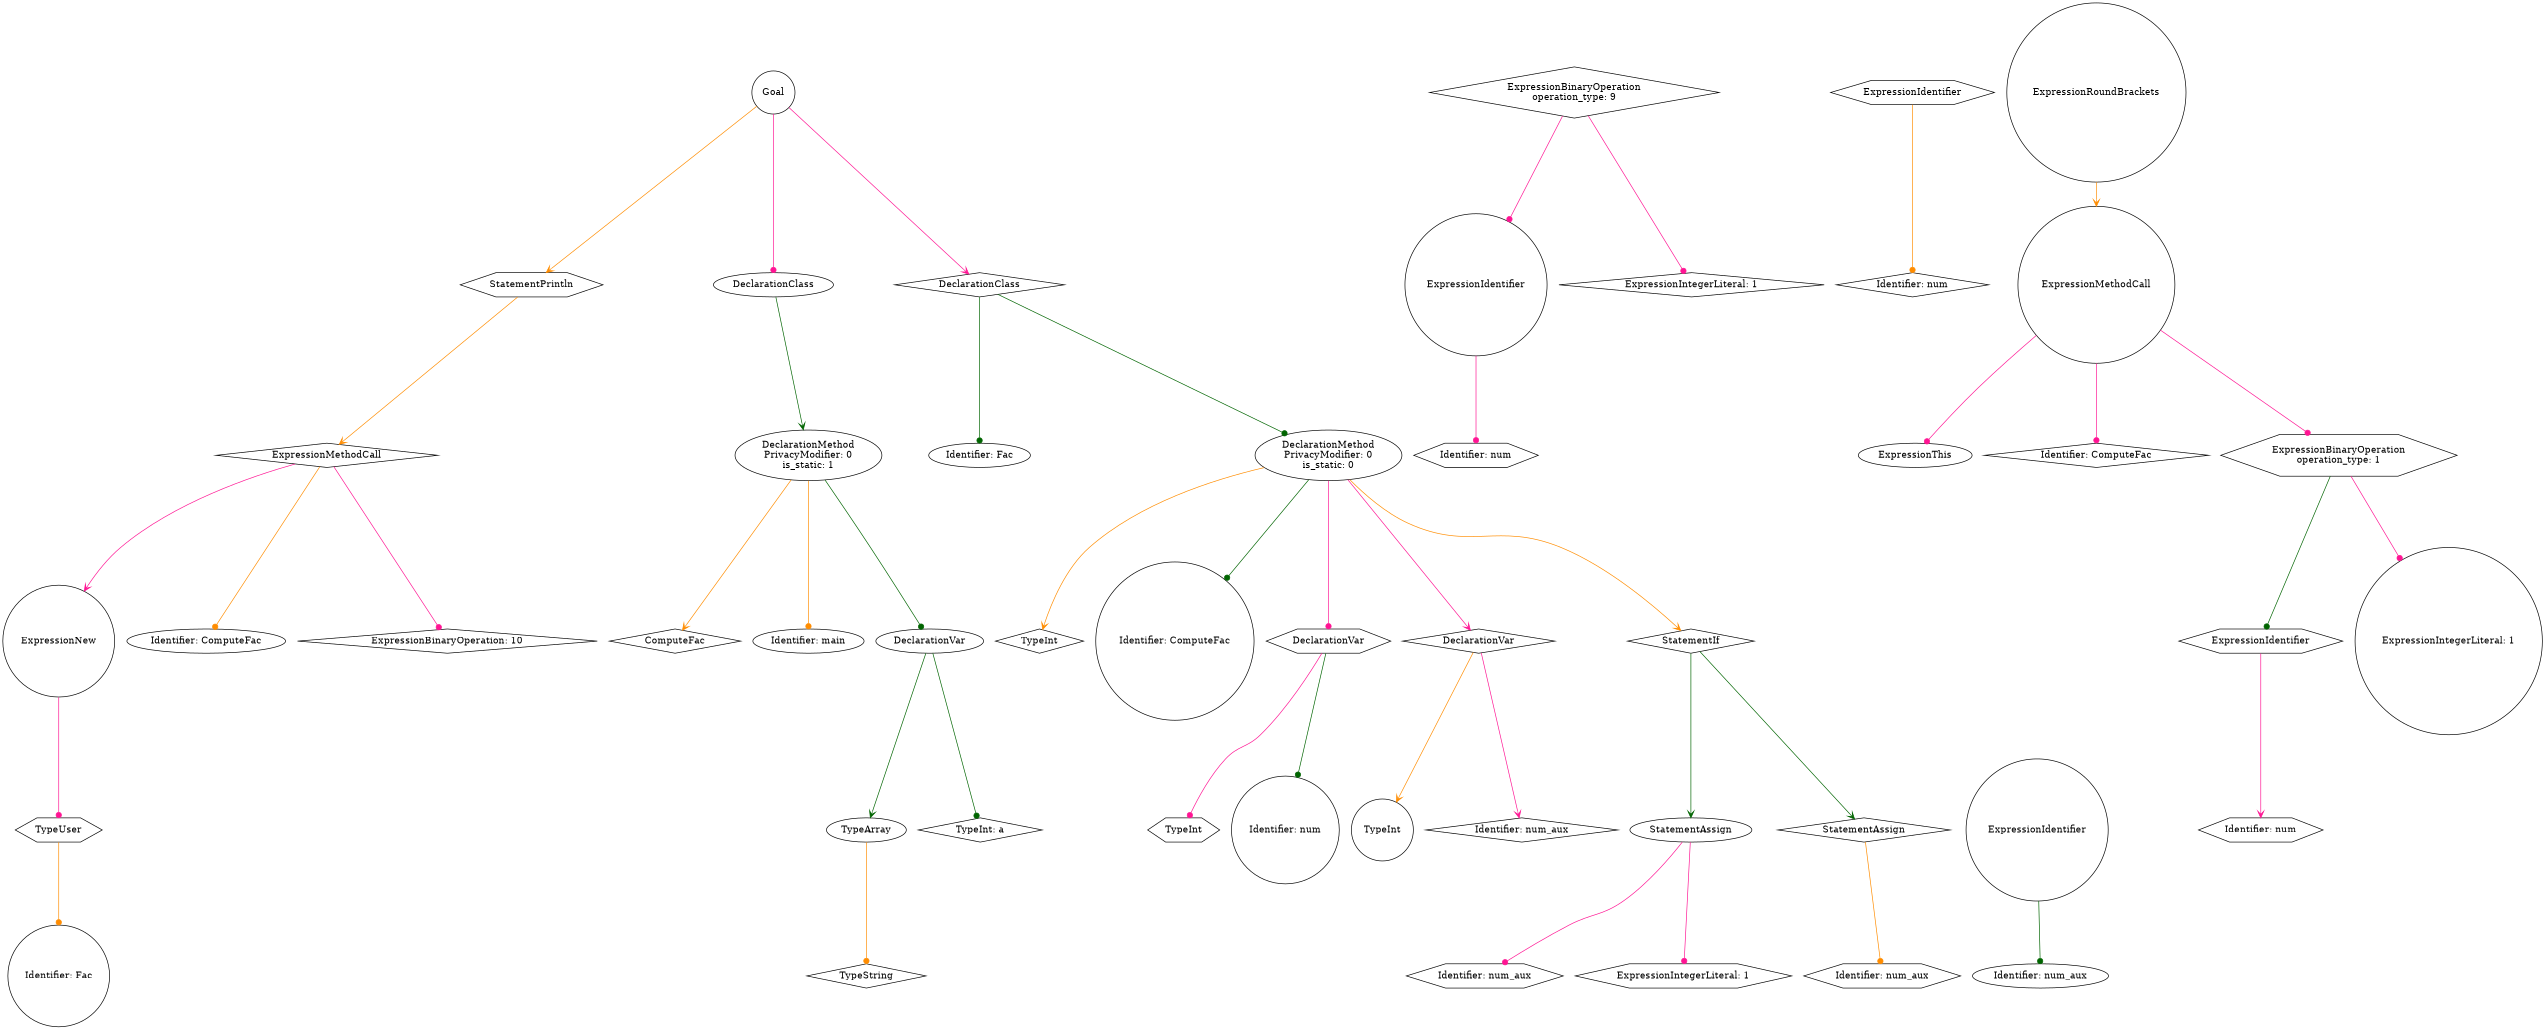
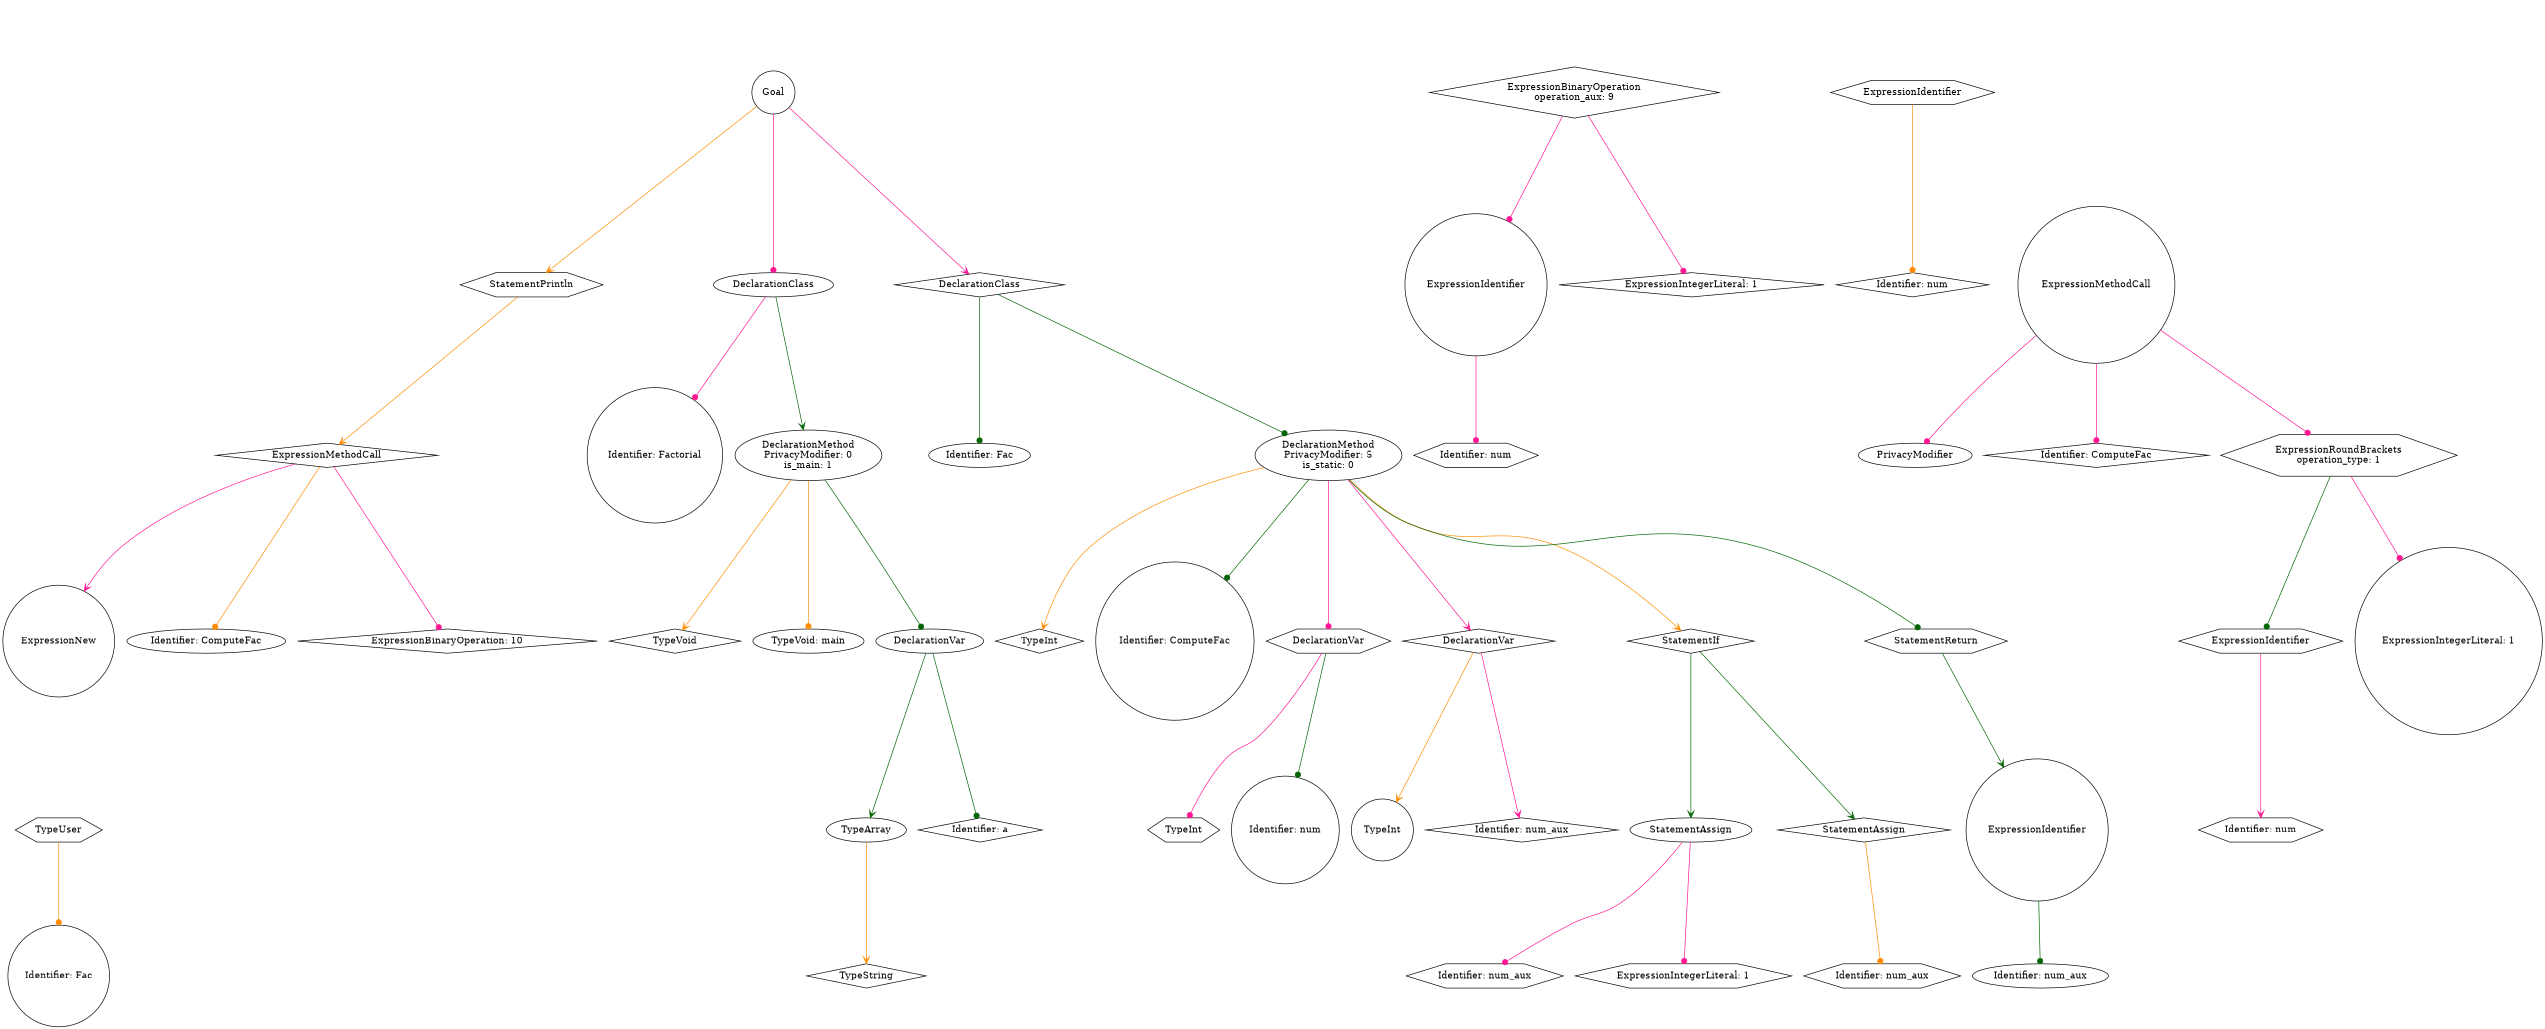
(1574, 92) -> (1574, 92)
(2096, 92) -> none
none -> (655, 455)
(808, 455) -> (808, 455)
(1328, 455) -> (1328, 455)
(1915, 455) -> (1915, 455)
(2339, 455) -> (2339, 455)
(675, 641) -> (675, 641)
(808, 641) -> (808, 641)
none -> (1936, 641)
(59, 755) -> none
(980, 830) -> (980, 830)
(866, 900) -> (866, 900)
